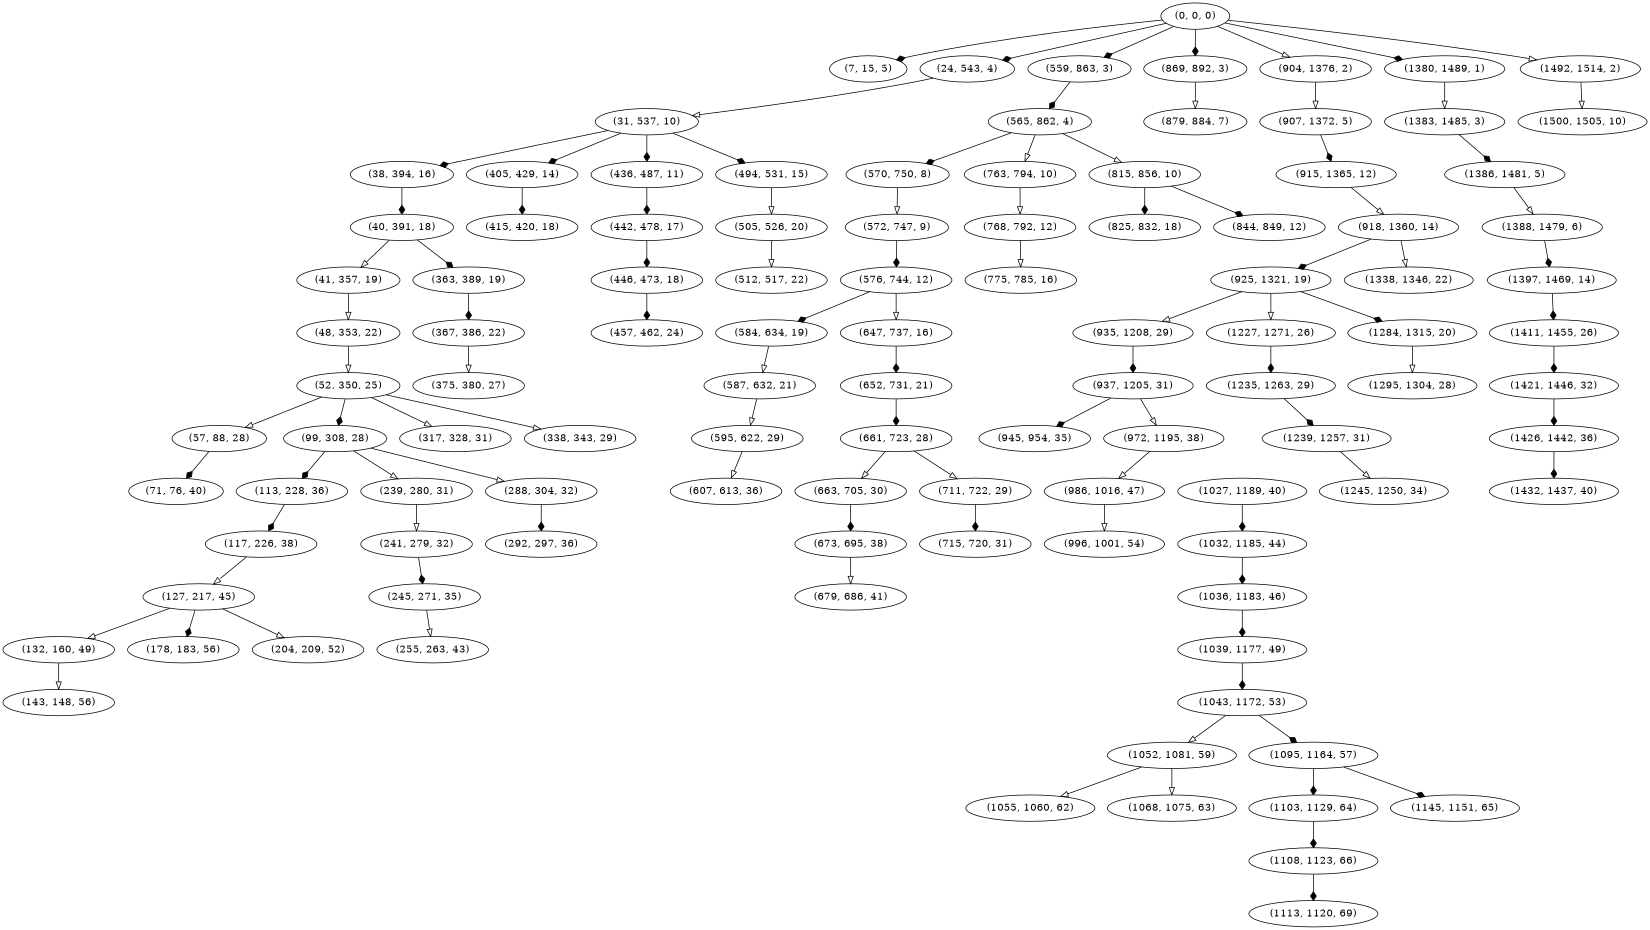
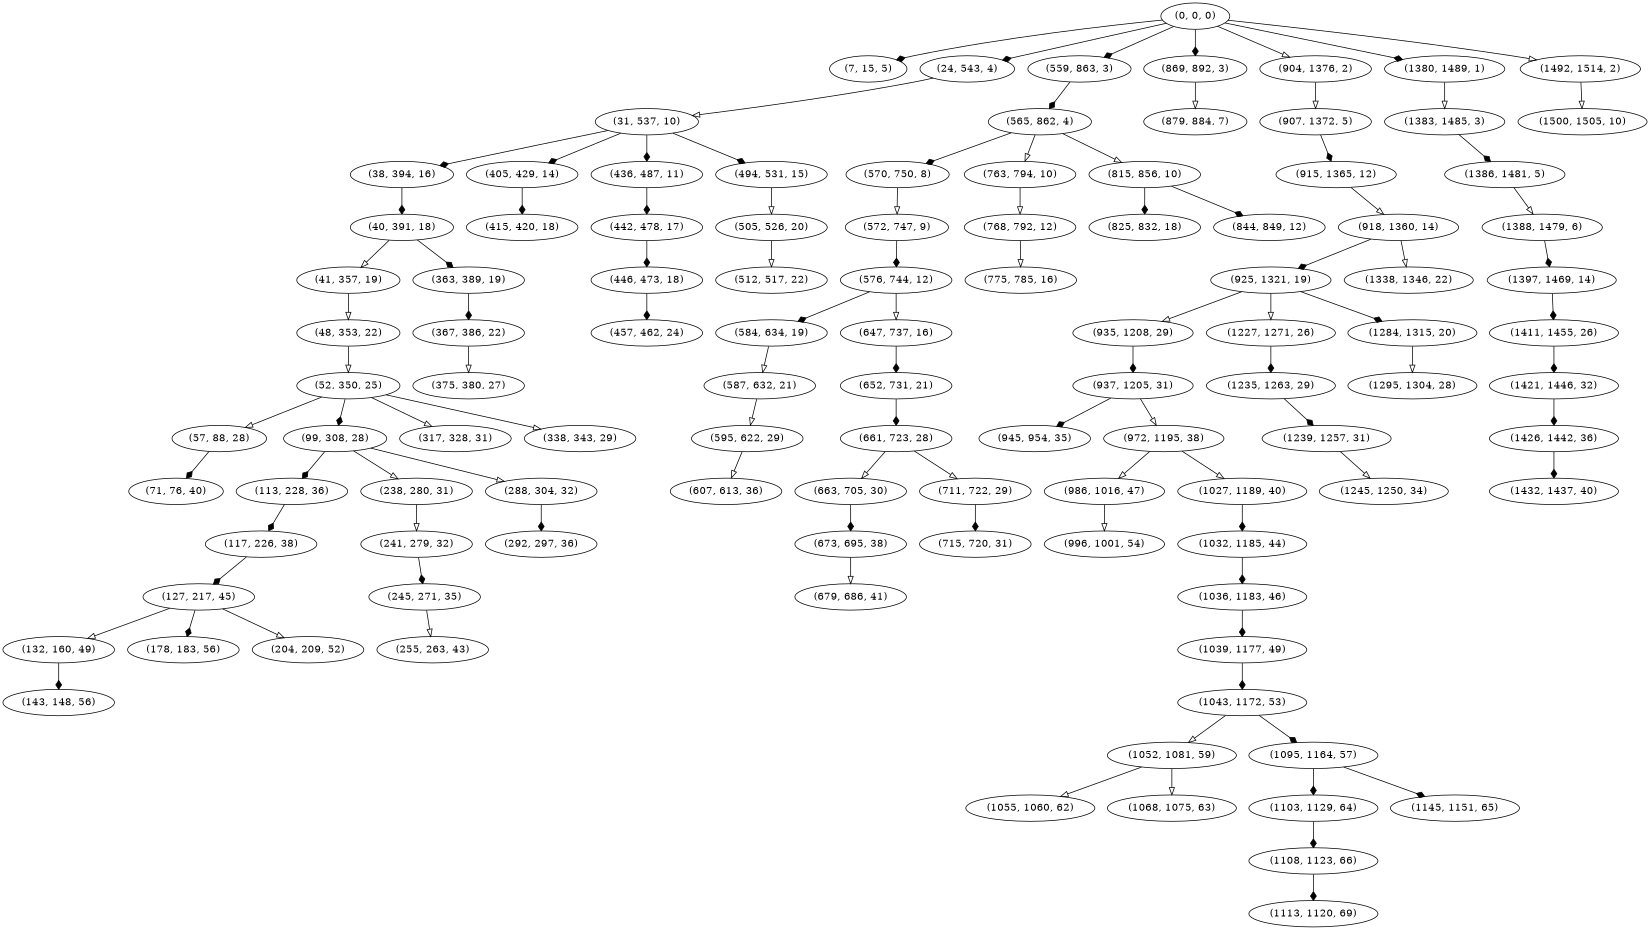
none -> (1200, 463)
(417, 491) -> (417, 491)
(233, 568) -> (233, 568)
(59, 673) -> (59, 673)
